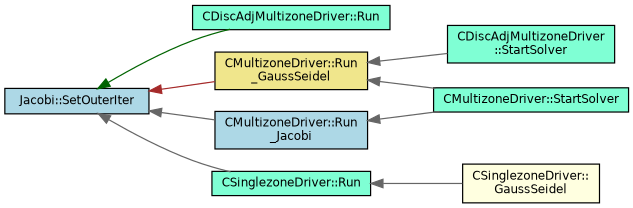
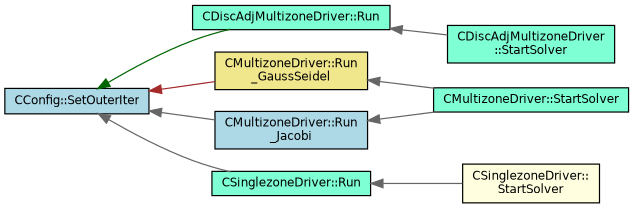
(414, 57) -> (425, 32)
(77, 101) -> (77, 101)
(531, 183) -> (531, 183)
